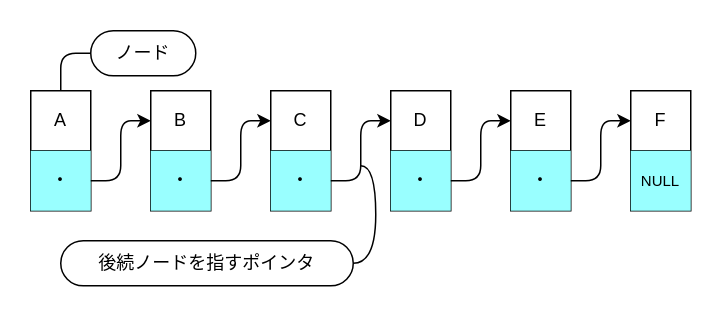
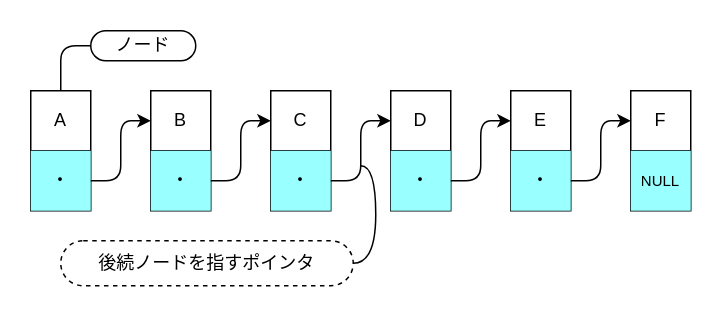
(143, 53) -> (143, 46)
(207, 263) -> (207, 263)
